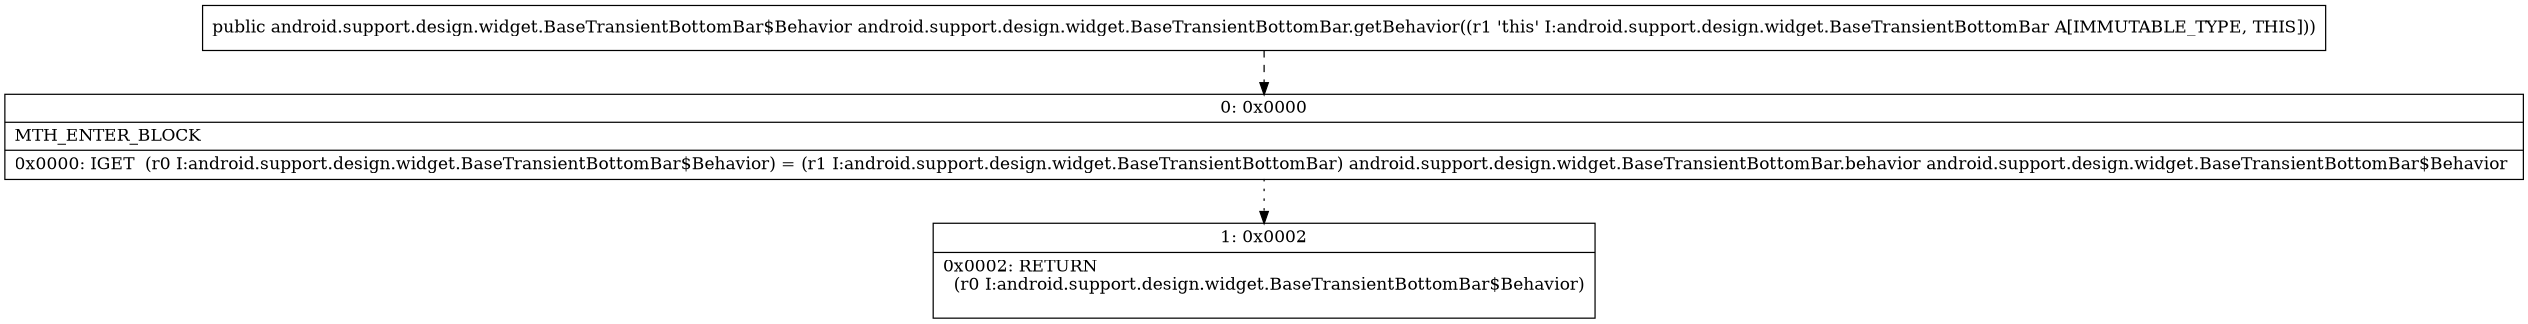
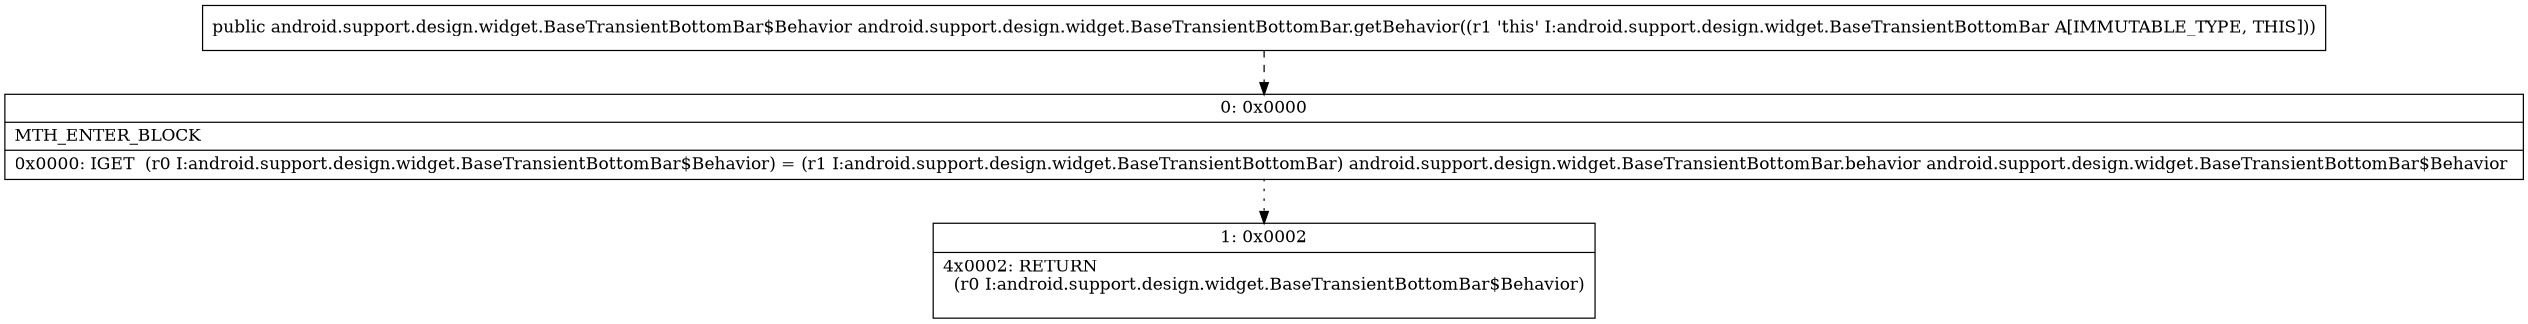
(1026, 266) -> (1026, 266)
